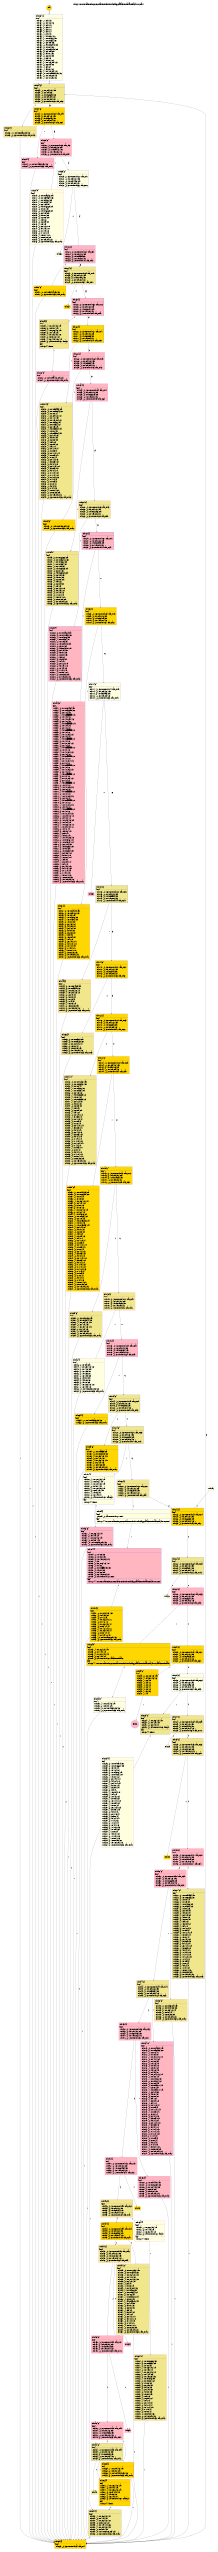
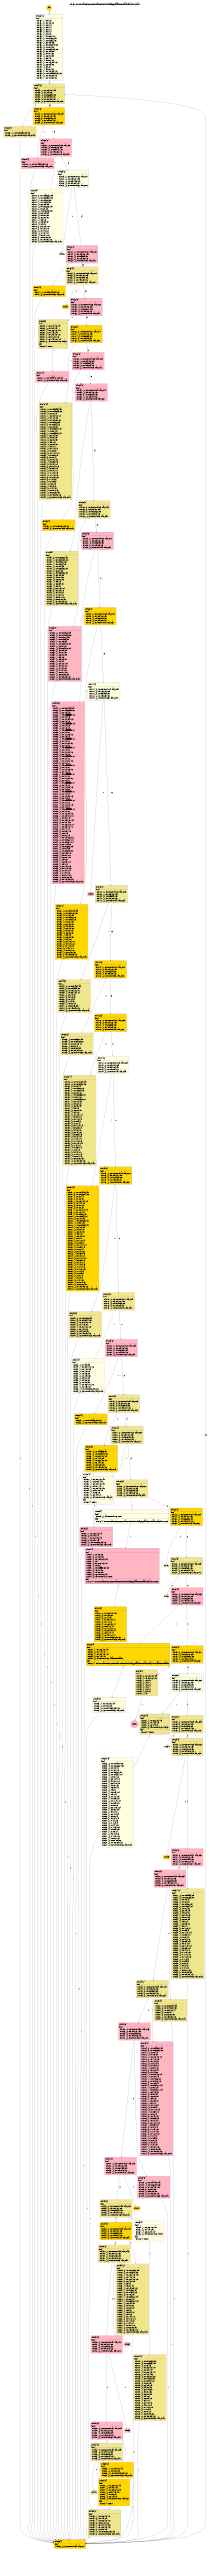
(113, 1065) -> (113, 1065)
(202, 1499) -> (171, 1544)
(147, 1683) -> (146, 1683)
